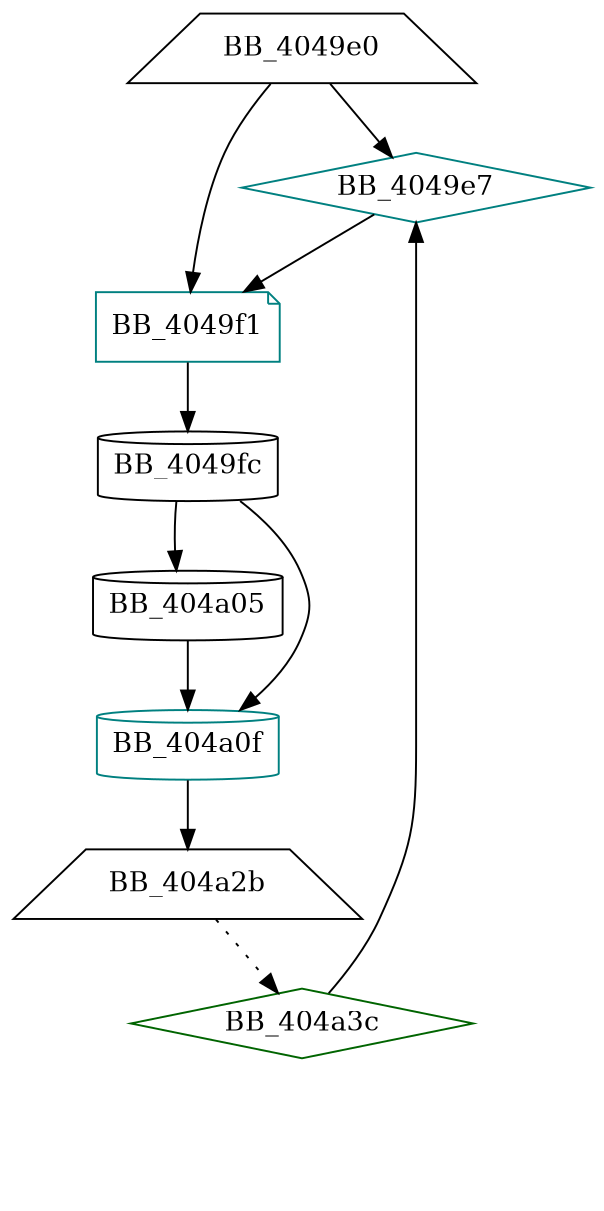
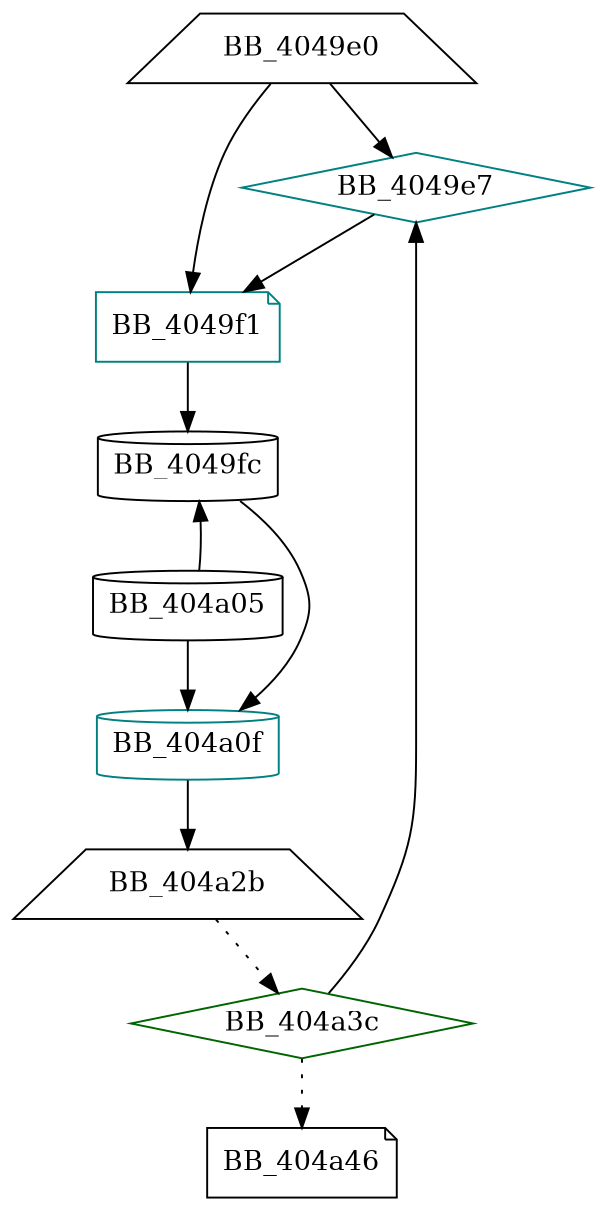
(175, 526) -> (201, 546)
none -> (302, 1163)
